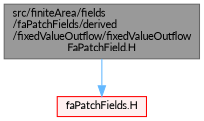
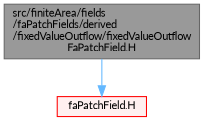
(102, 107) -> (102, 107)
